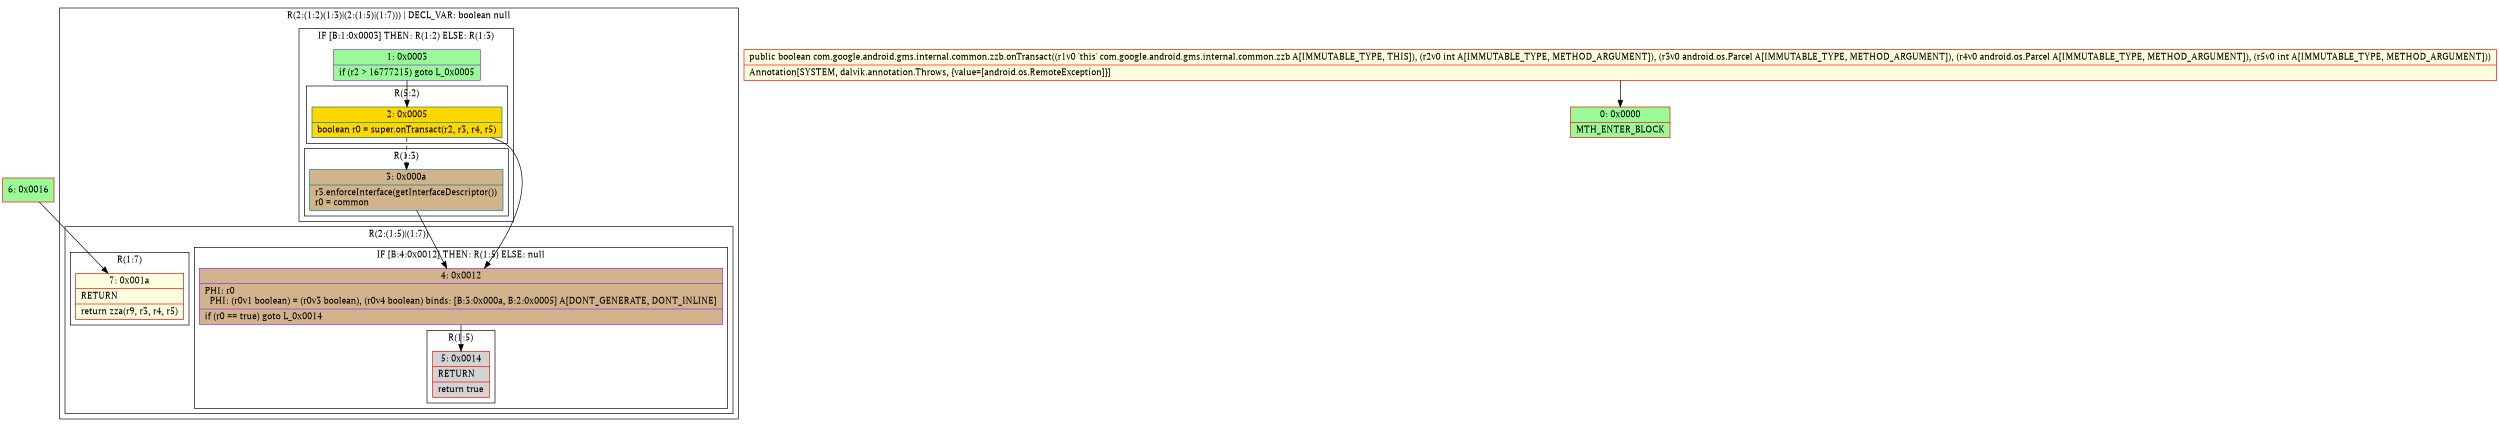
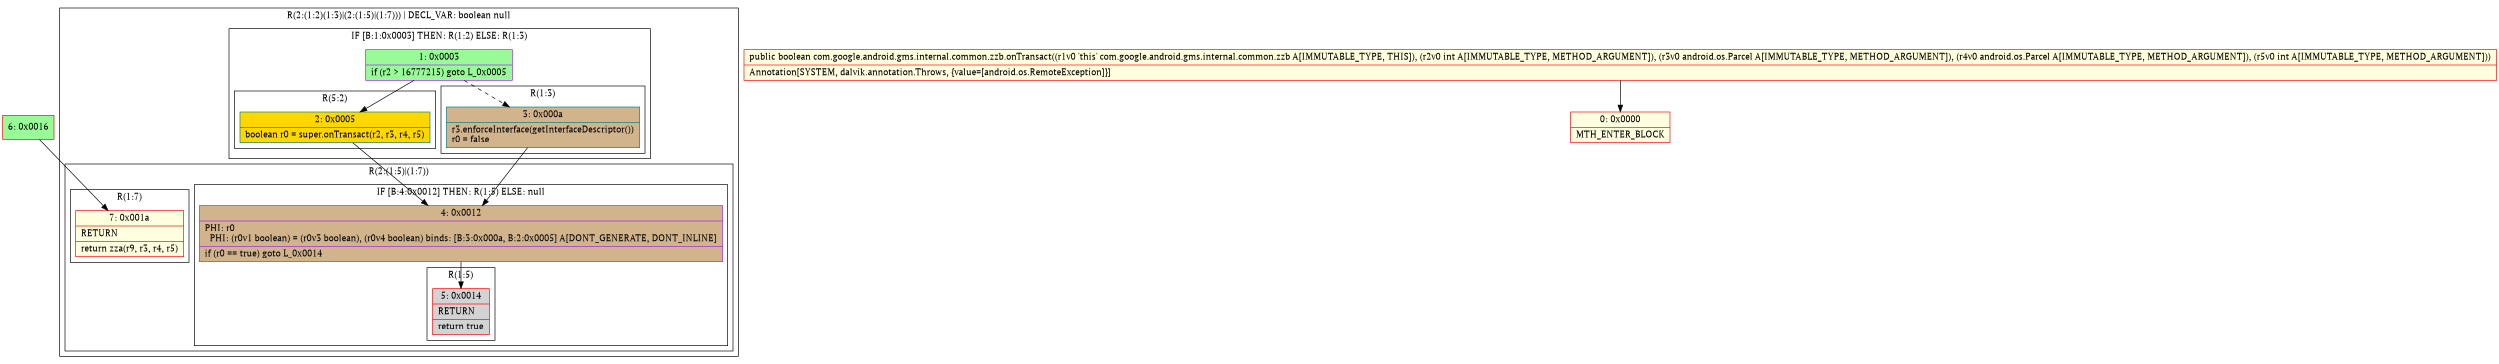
(1620, 122) -> (1620, 127)
(407, 153) -> (484, 92)
(342, 202) -> (471, 140)
